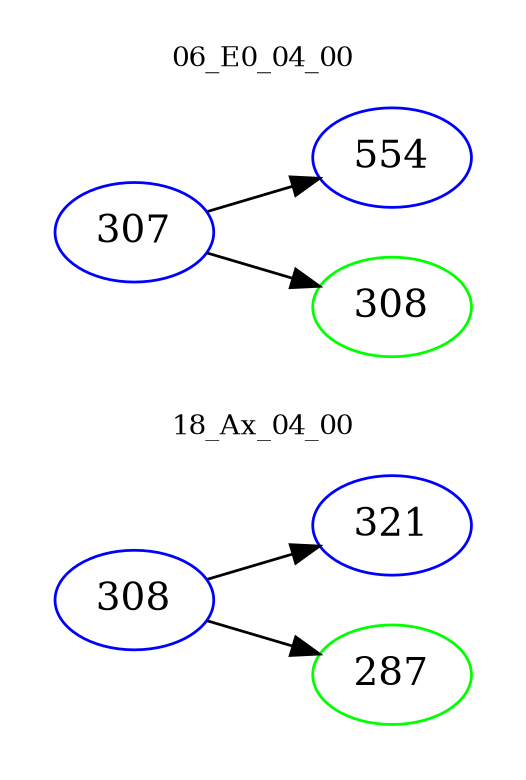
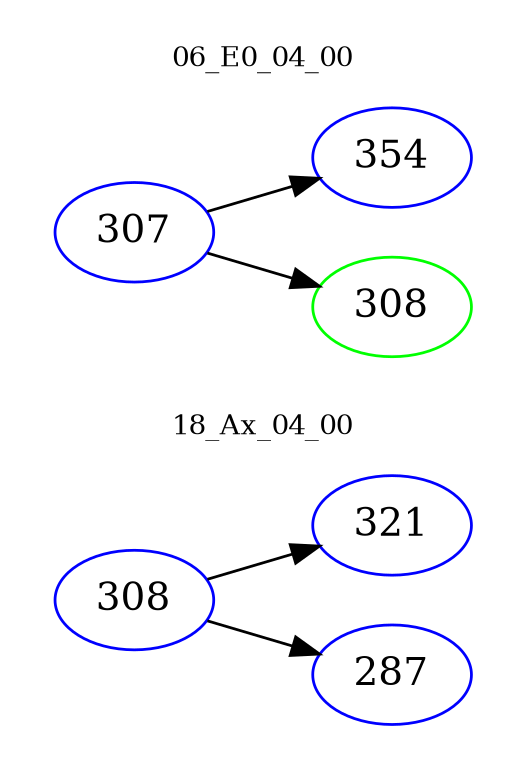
(392, 158) -> (392, 158)
(392, 675) -> (392, 675)
